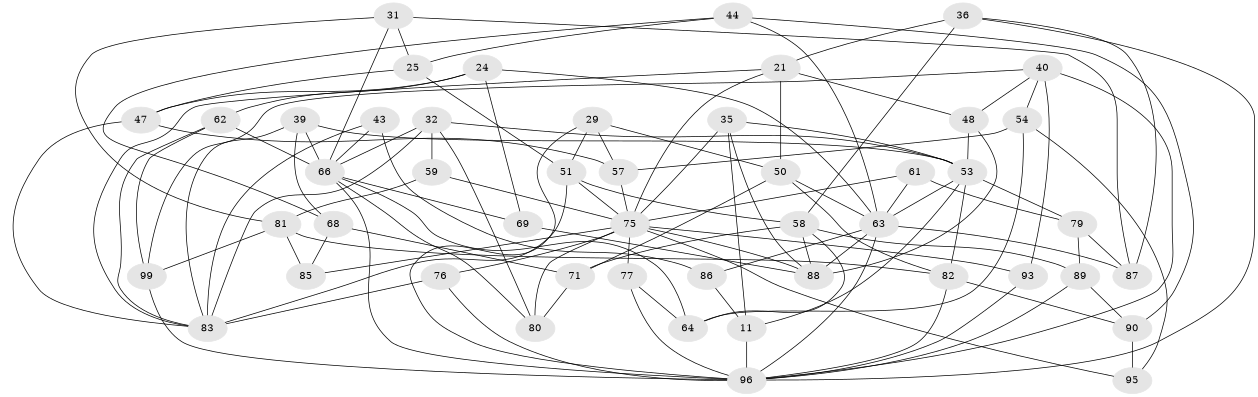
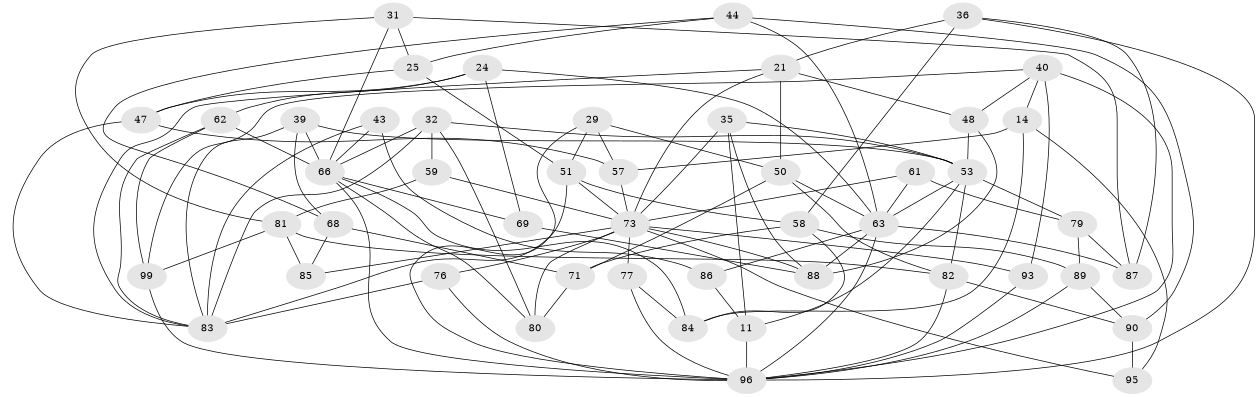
(1022, 120) -> (1022, 120)
(630, 224) -> (630, 224)
(807, 251) -> none
(688, 329) -> (688, 329)
